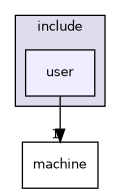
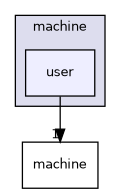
(60, 28) -> (60, 28)
